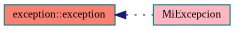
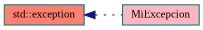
(60, 15) -> (44, 15)
